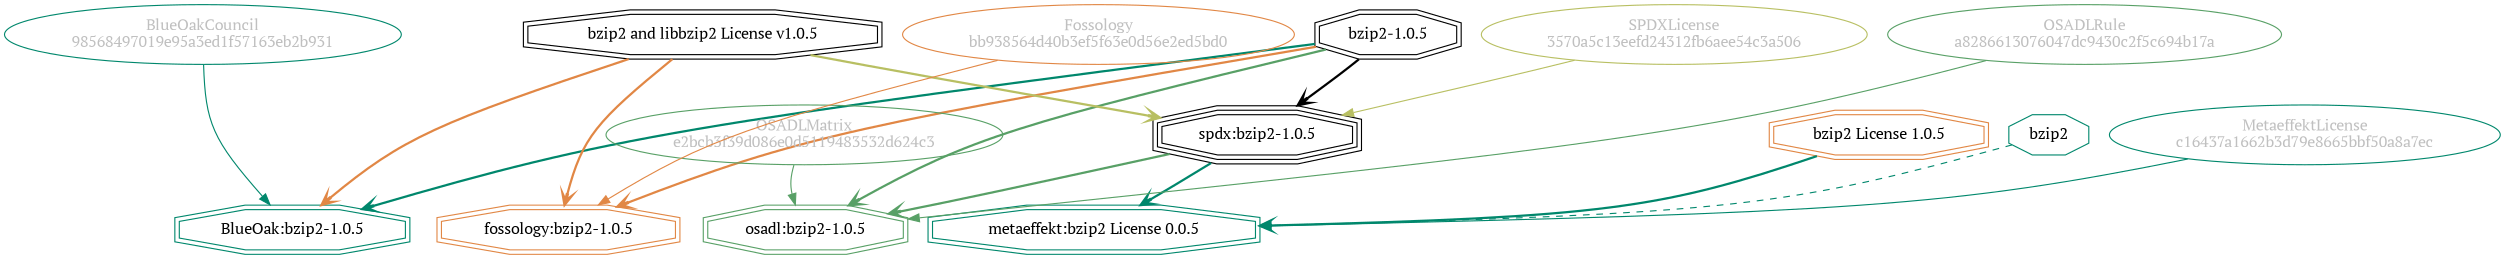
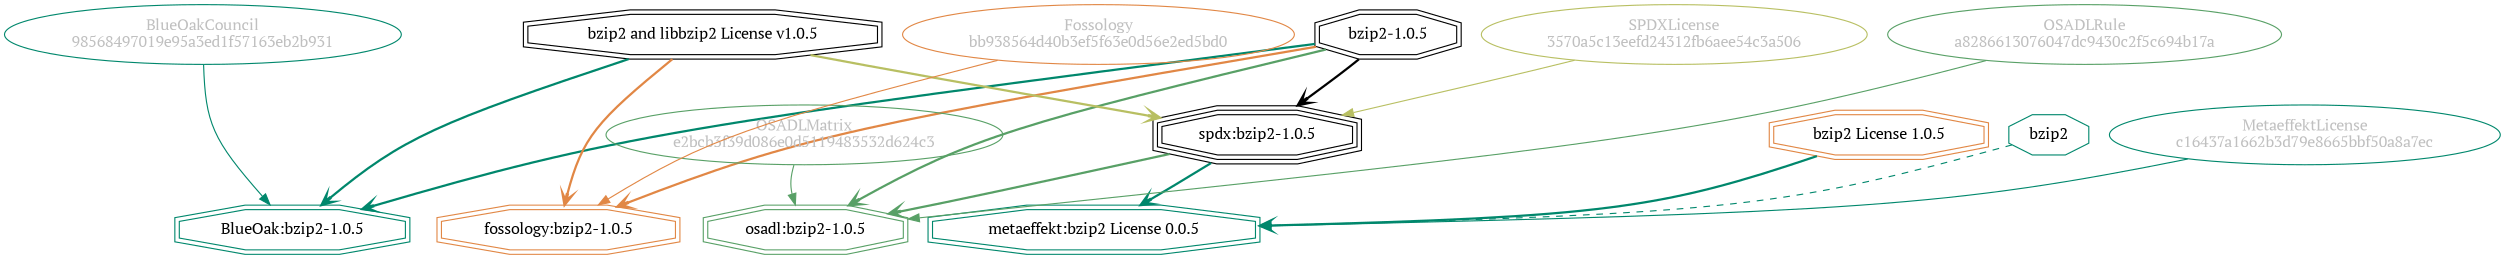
(472, 114) -> (472, 114)
